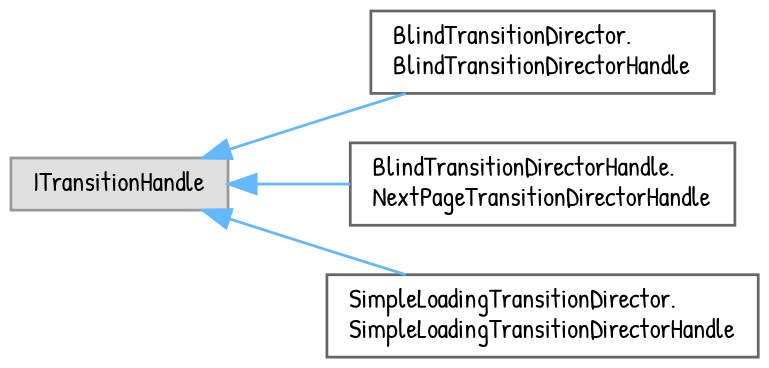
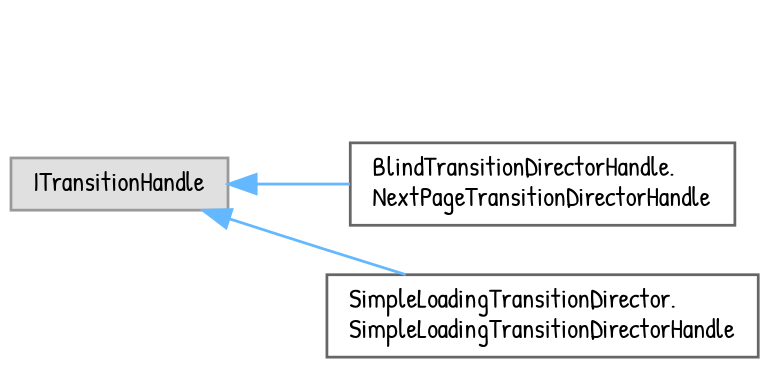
(543, 52) -> none
